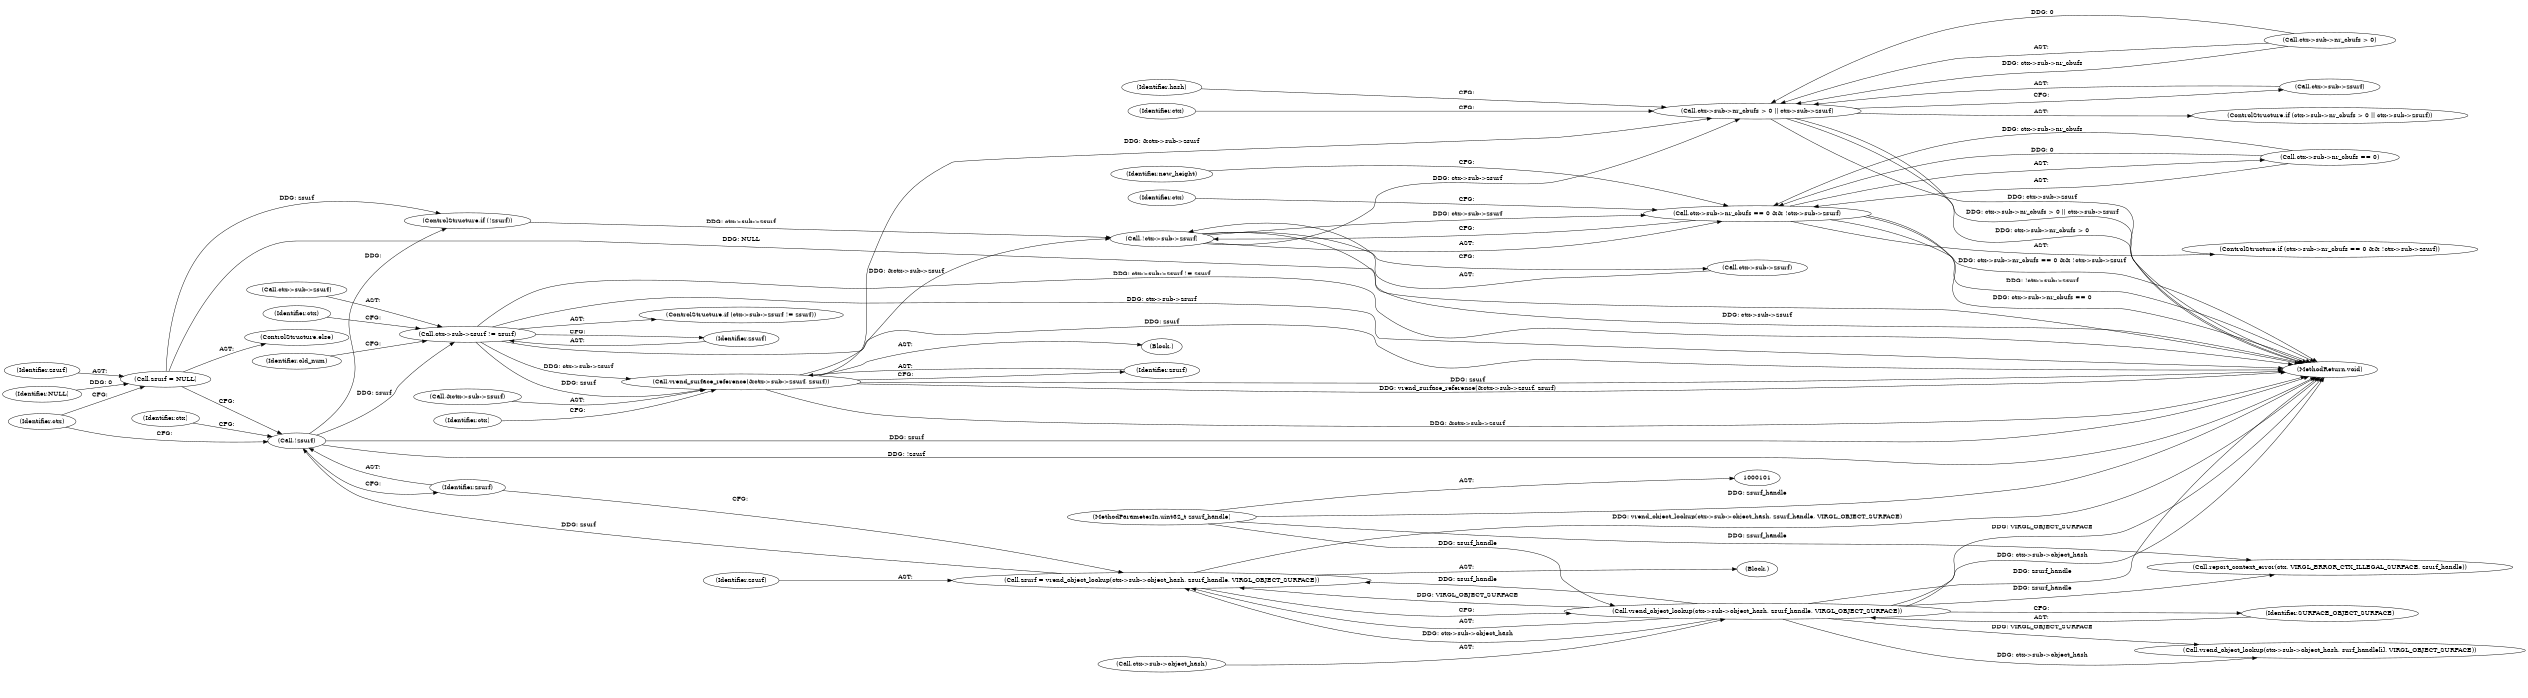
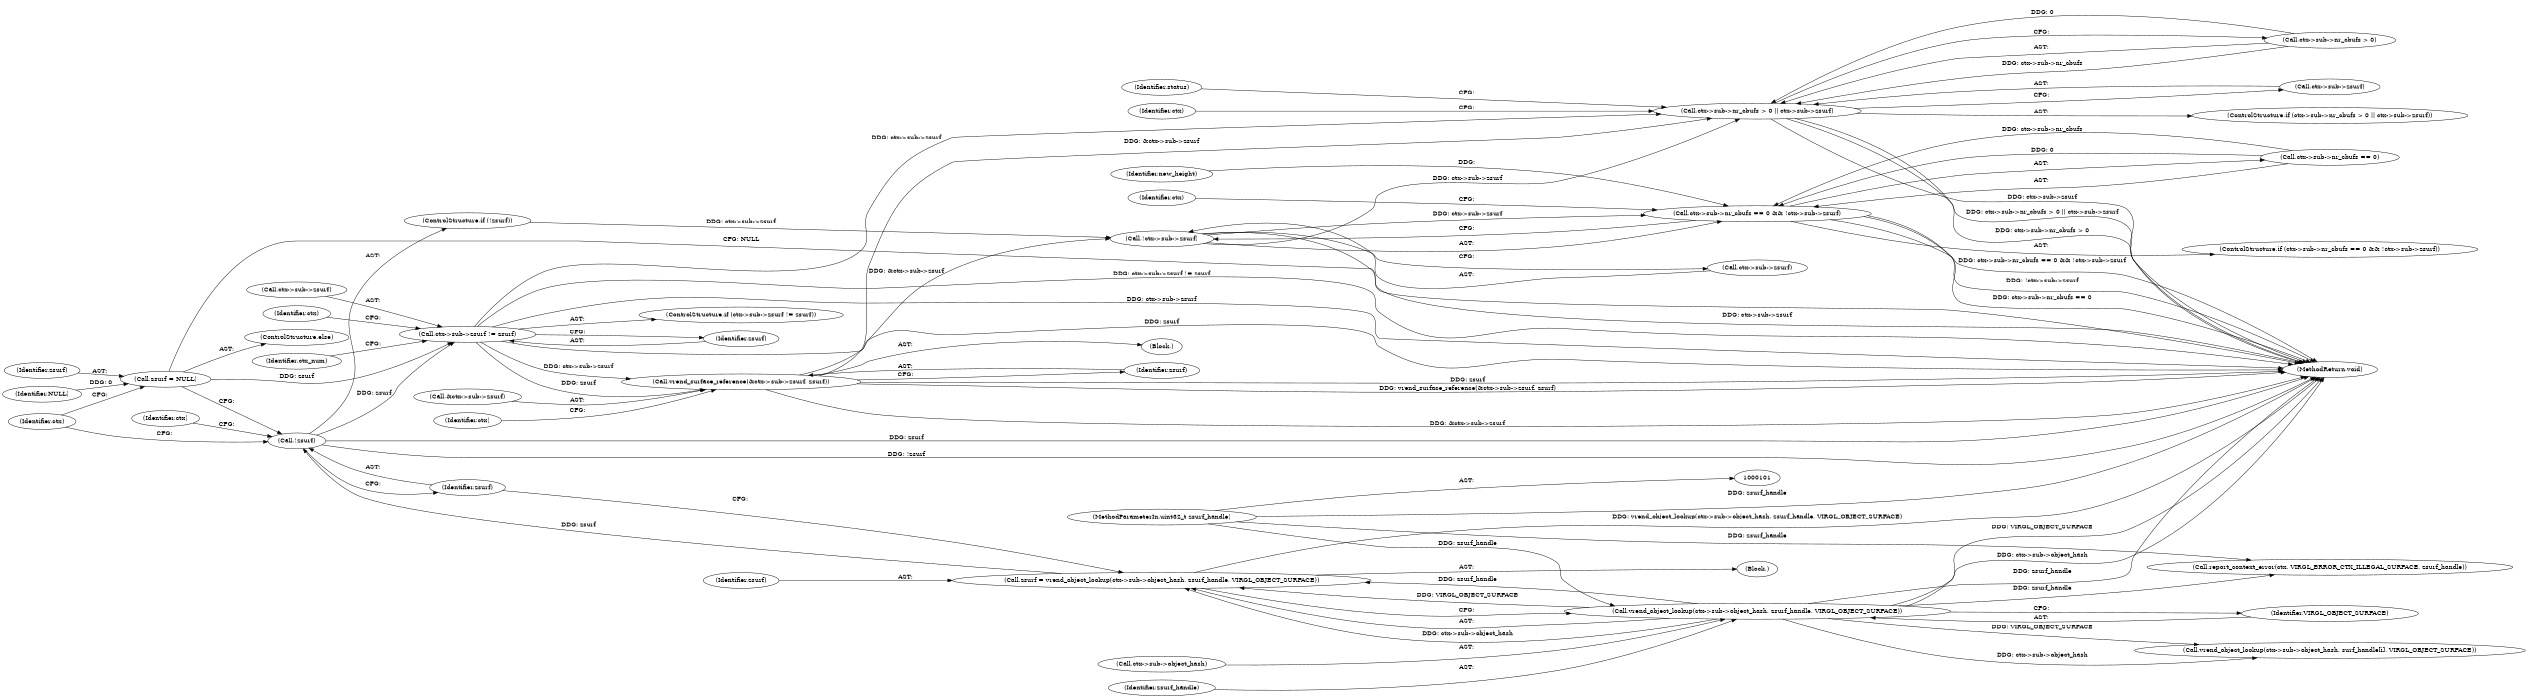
none -> (2013, 37)
(1162, 87) -> (1162, 87)
none -> (1021, 135)
(1468, 162) -> (1468, 162)
(251, 217) -> (333, 382)
(741, 239) -> (741, 239)
(374, 256) -> (374, 256)
(297, 361) -> (297, 361)
(2330, 613) -> (2330, 613)
none -> (1162, 688)
